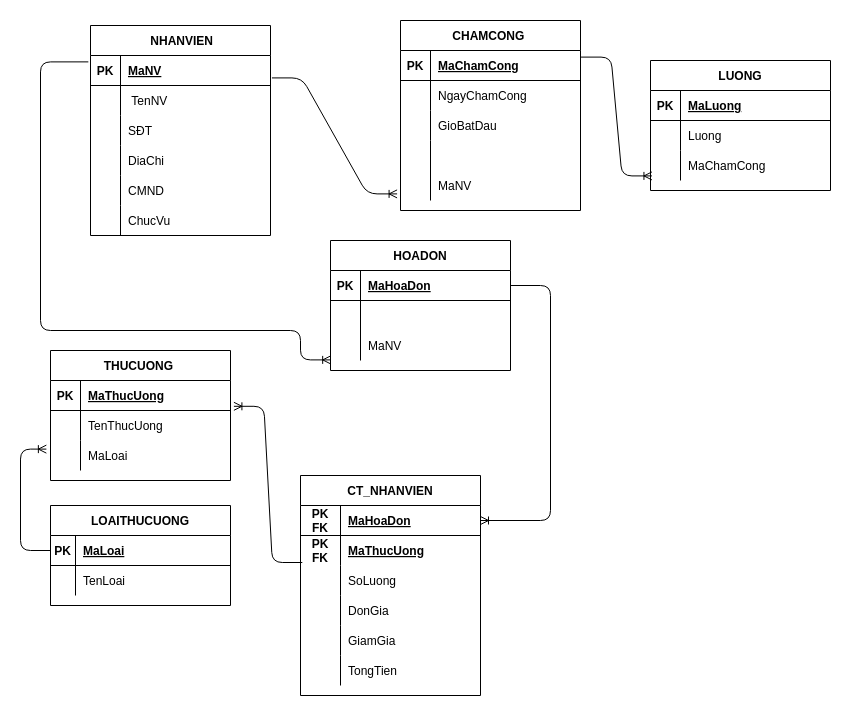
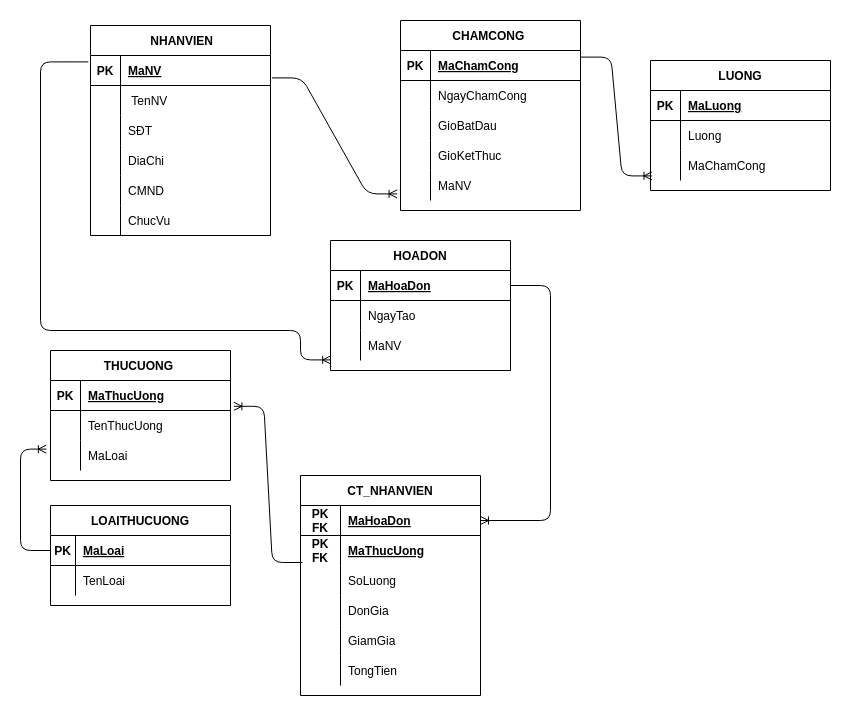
none -> (506, 156)
none -> (436, 316)
